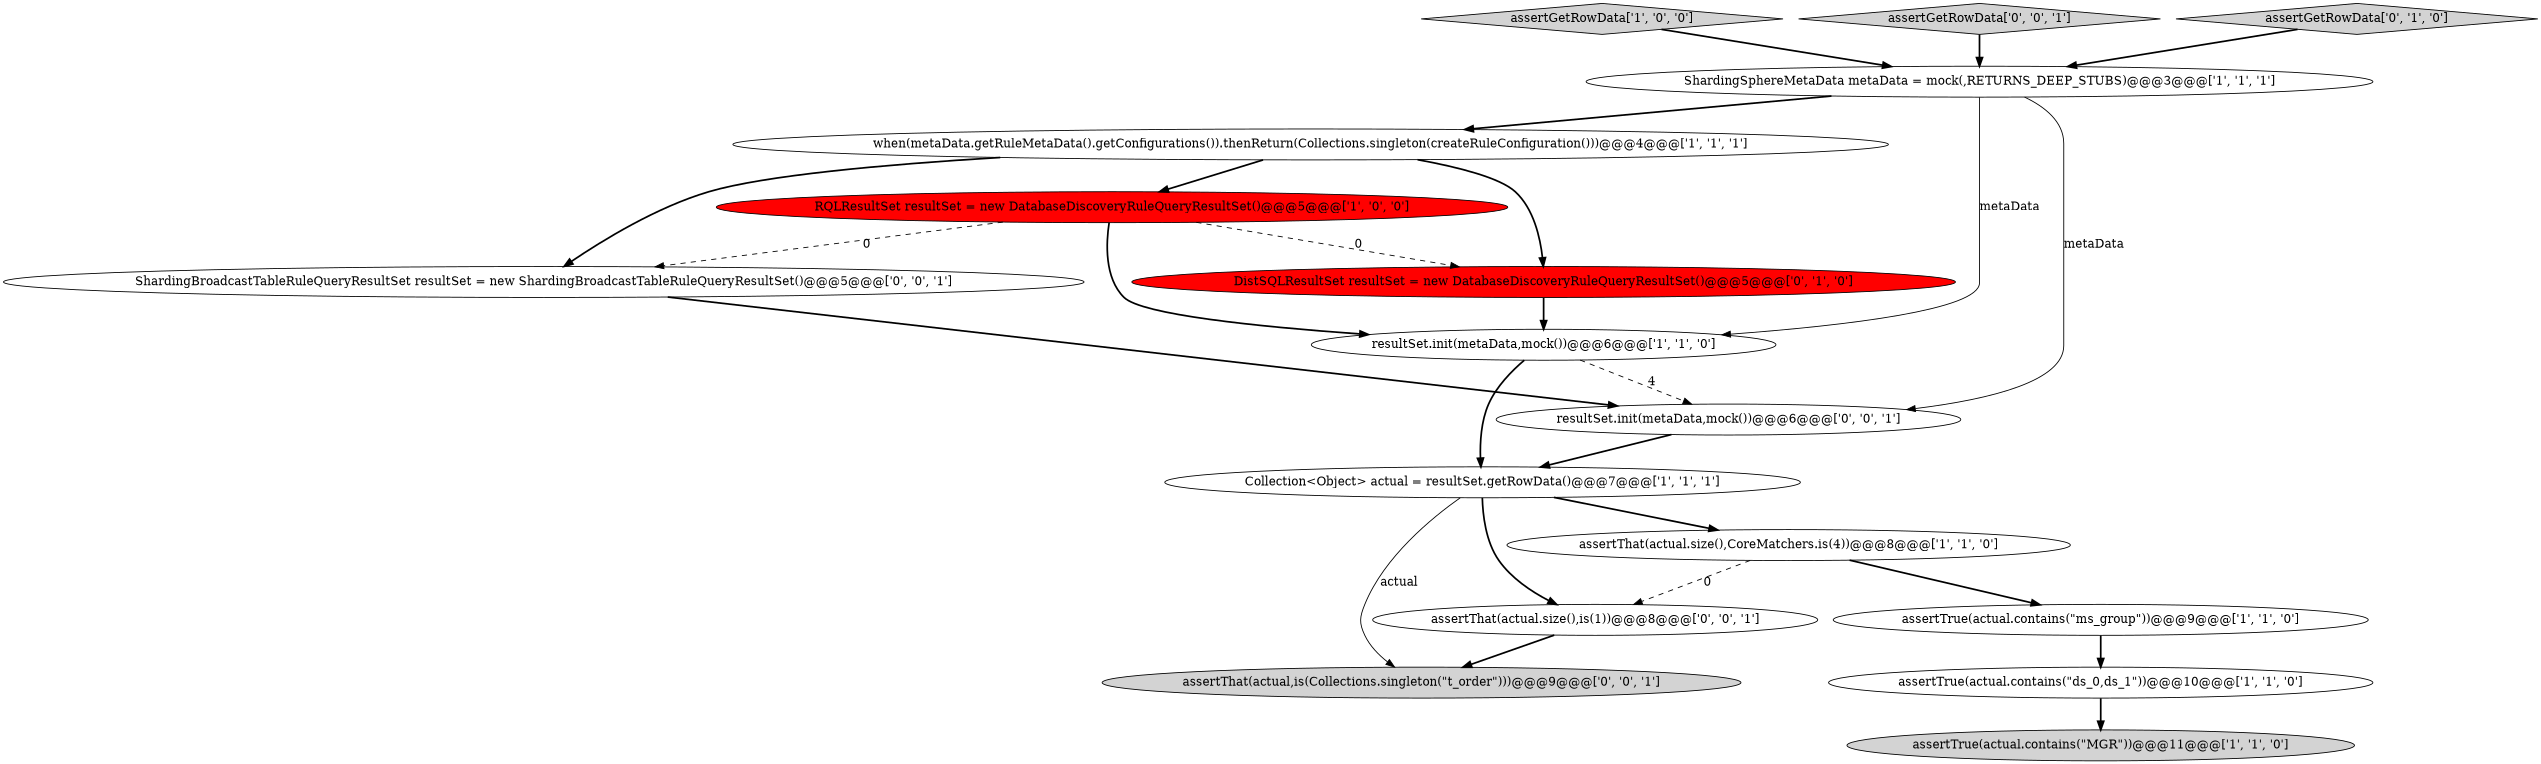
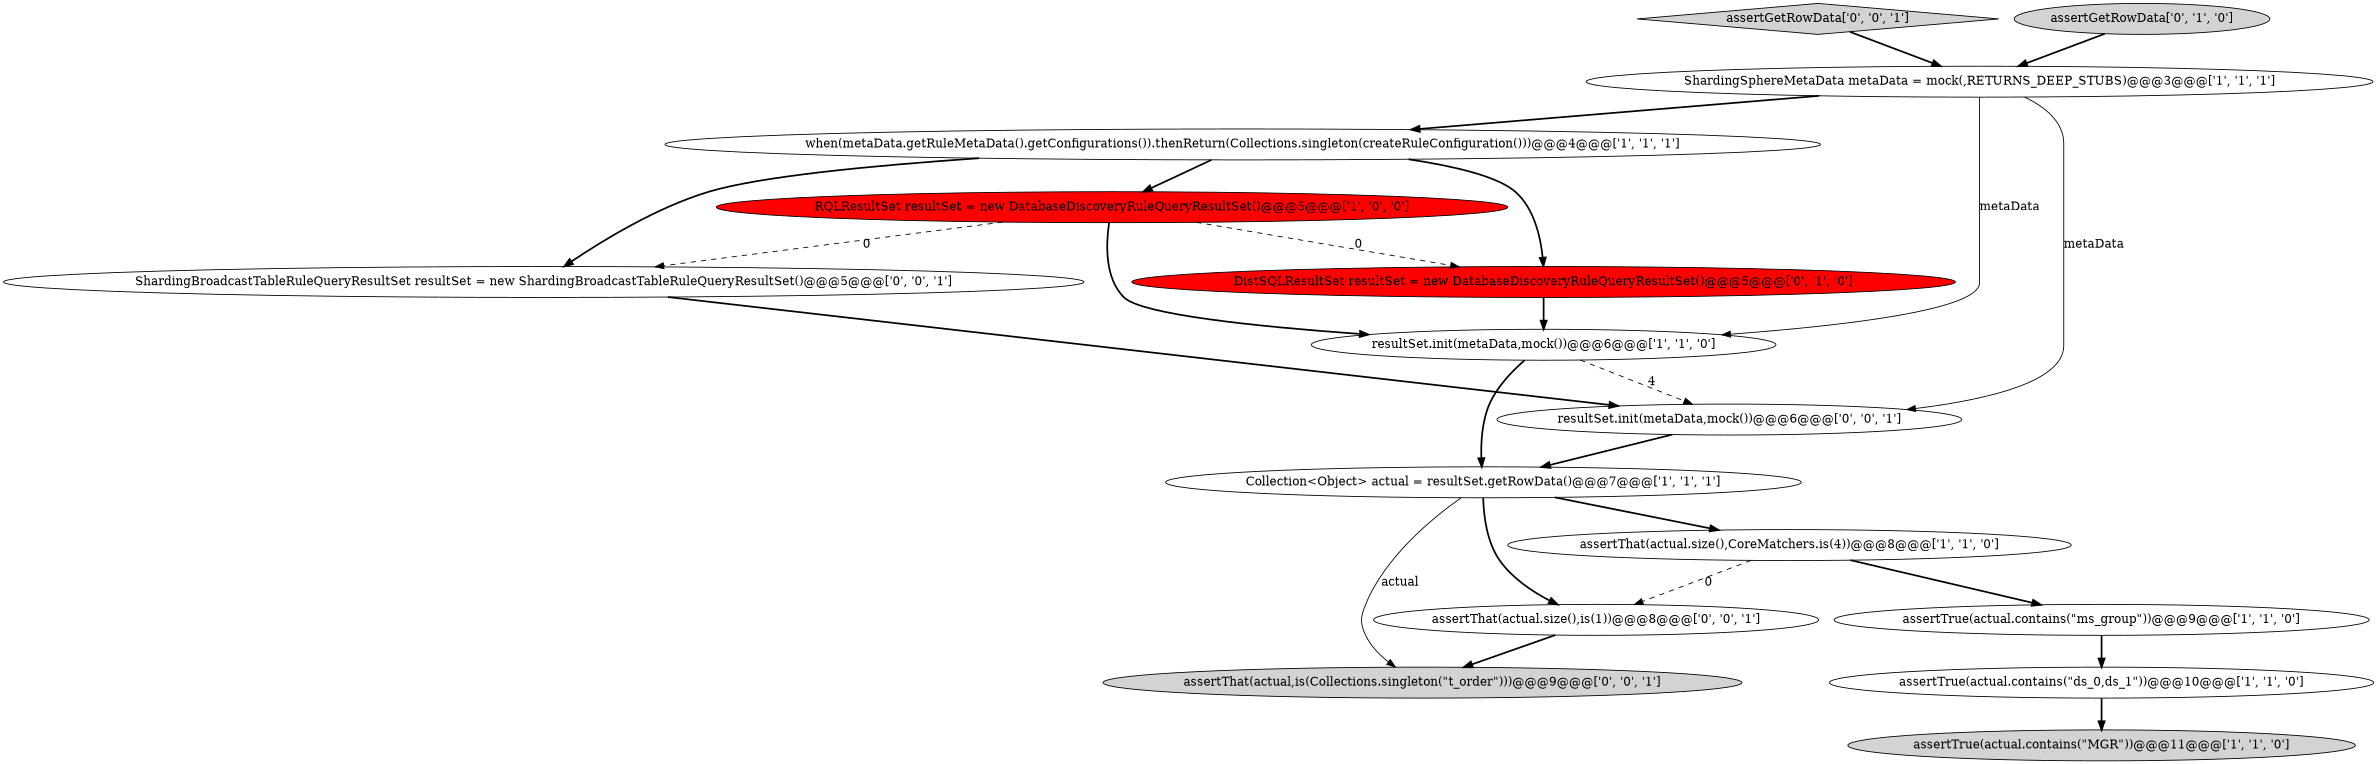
(1602, 19) -> none
(2357, 19) -> (2142, 19)
